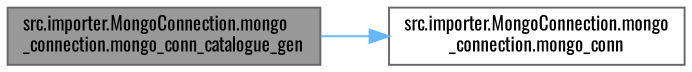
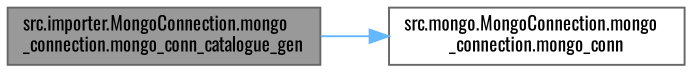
(537, 36) -> (537, 36)
